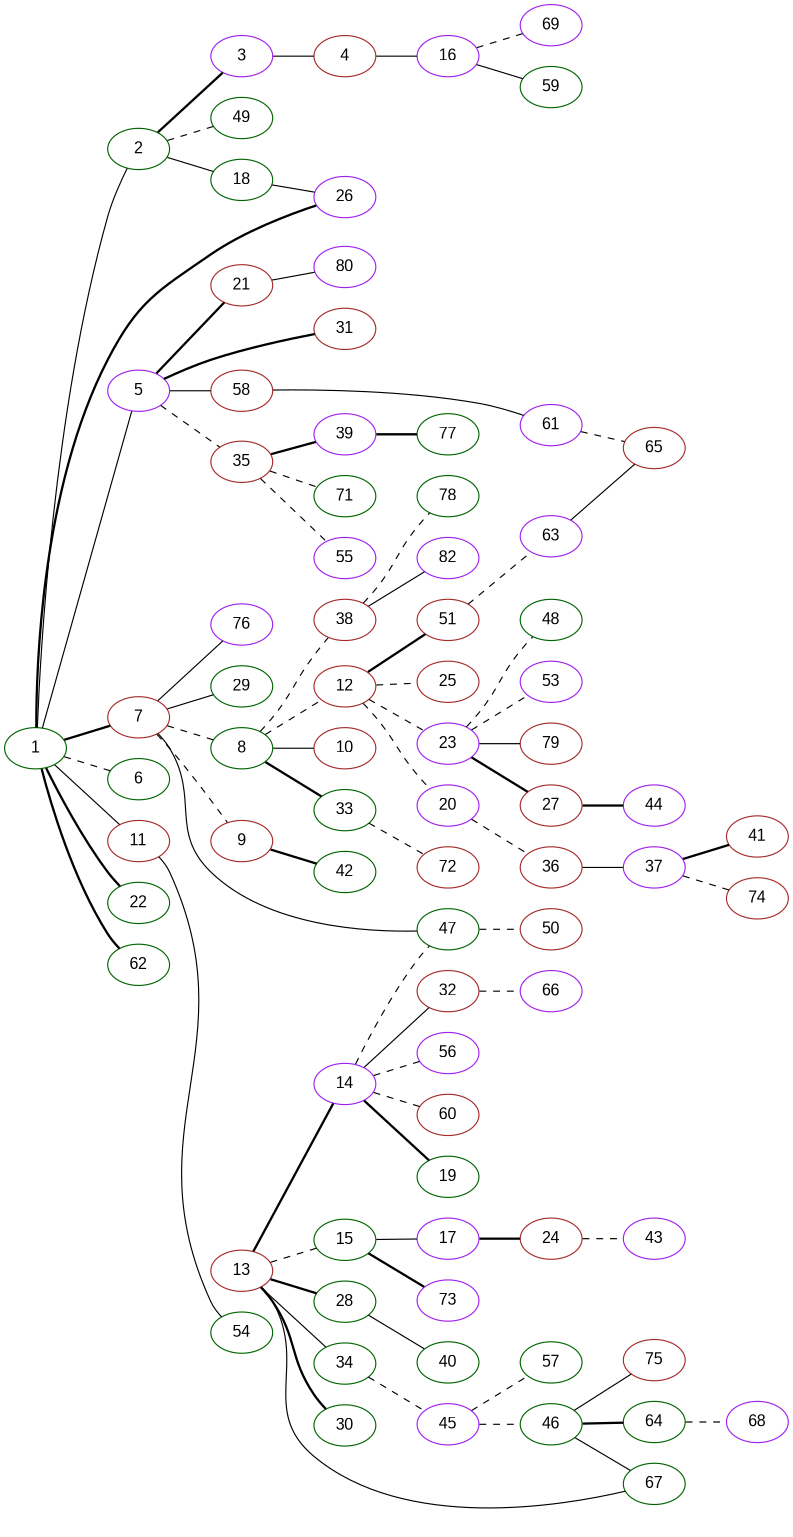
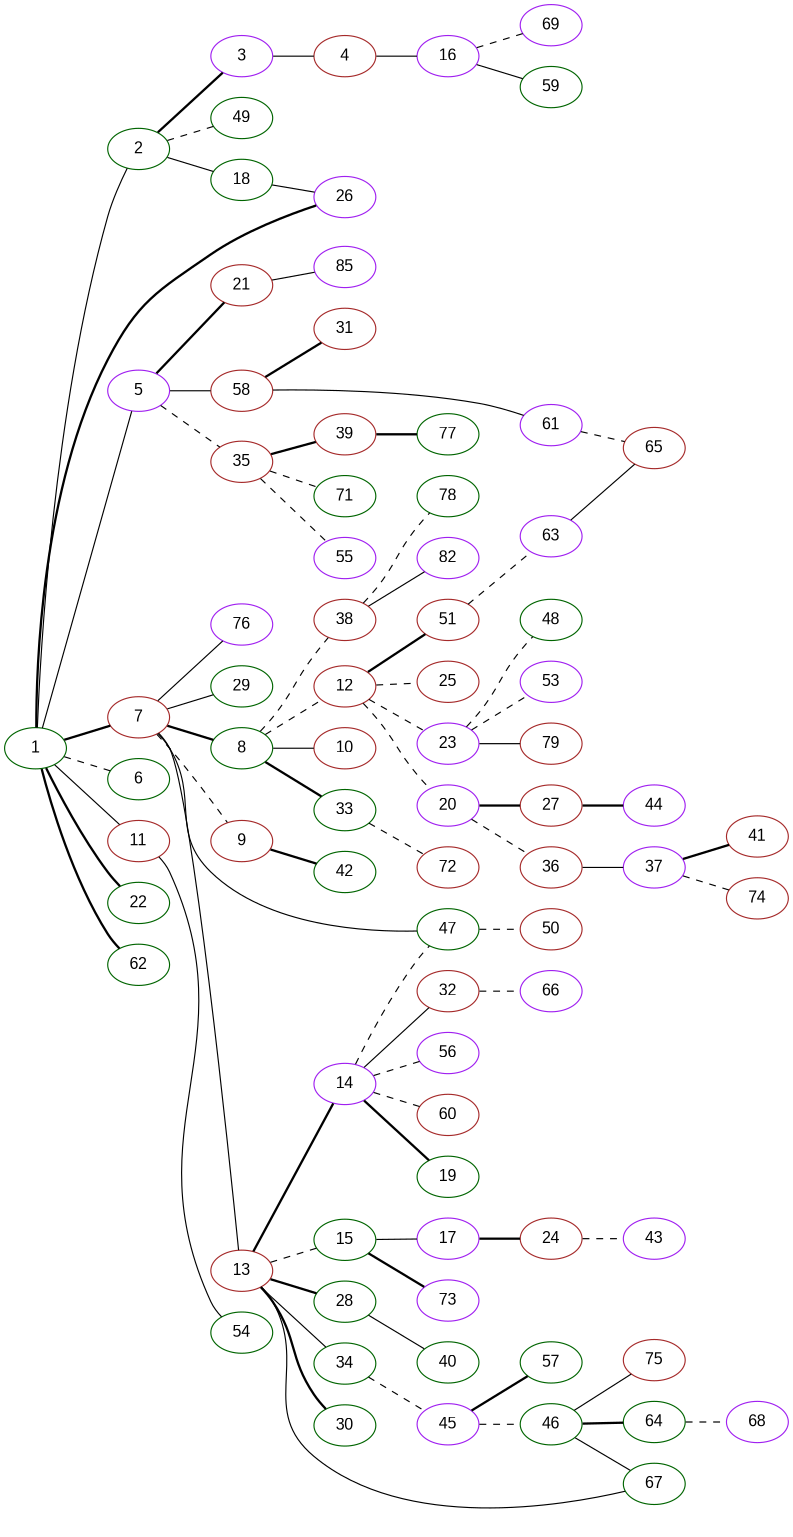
(345, 267) -> (345, 267)
(238, 352) -> (293, 360)
(345, 434) -> (345, 434)
(190, 733) -> (190, 733)
(500, 775) -> (500, 806)
none -> (210, 989)
(500, 1393) -> (500, 1393)
